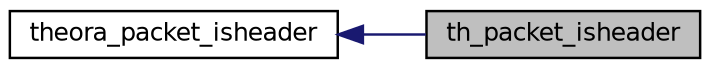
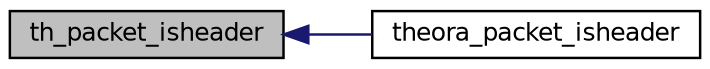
(394, 35) -> (341, 35)
